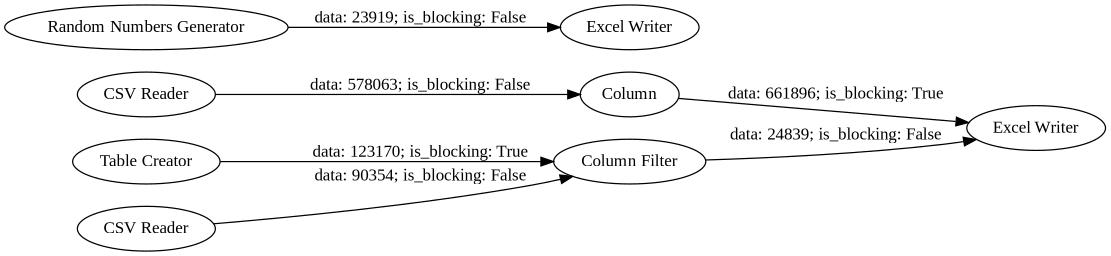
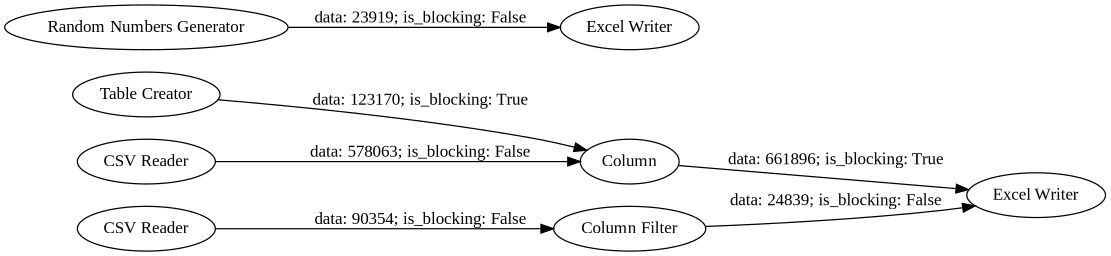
(380, 162) -> (397, 118)
